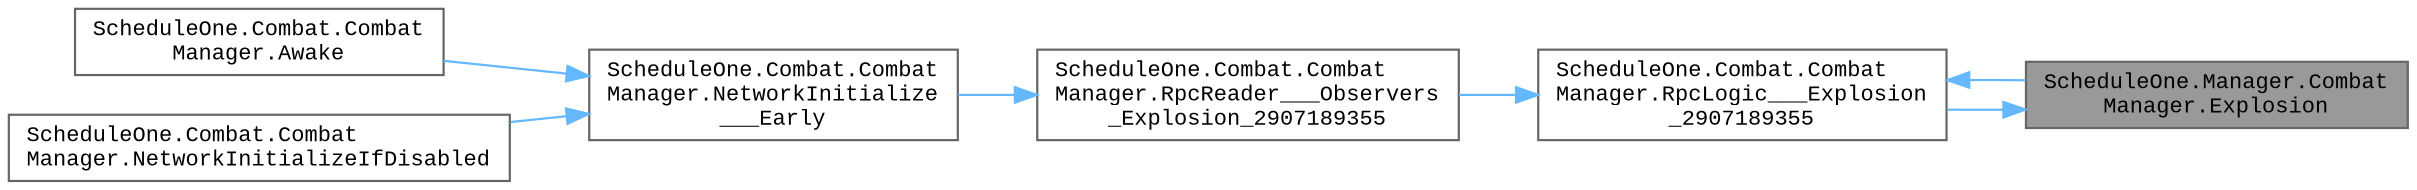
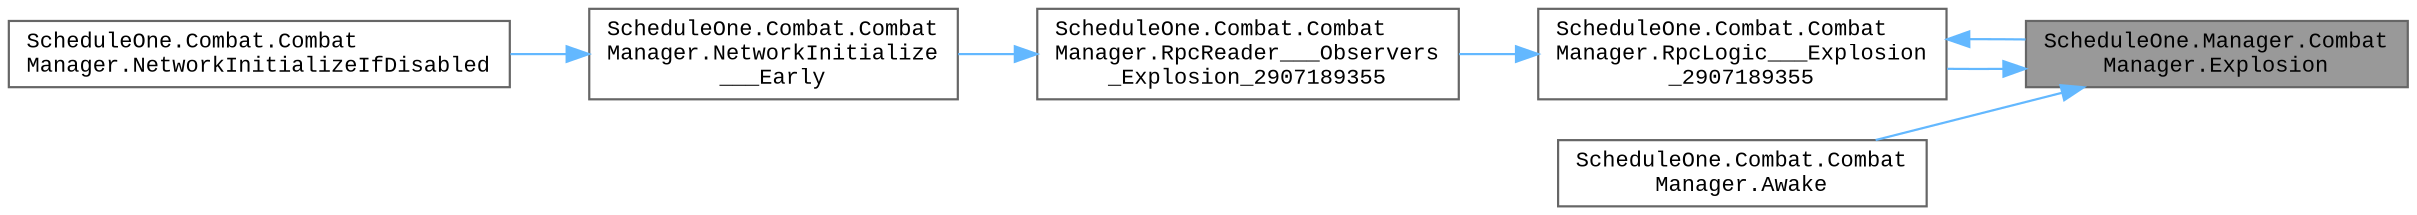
(505, 67) -> (1969, 116)
